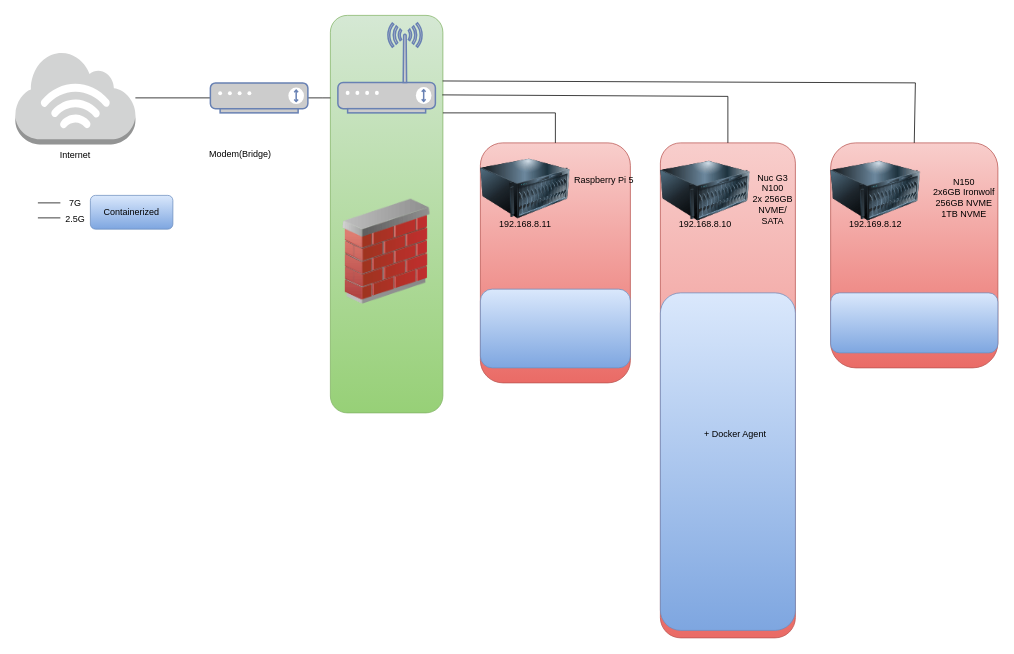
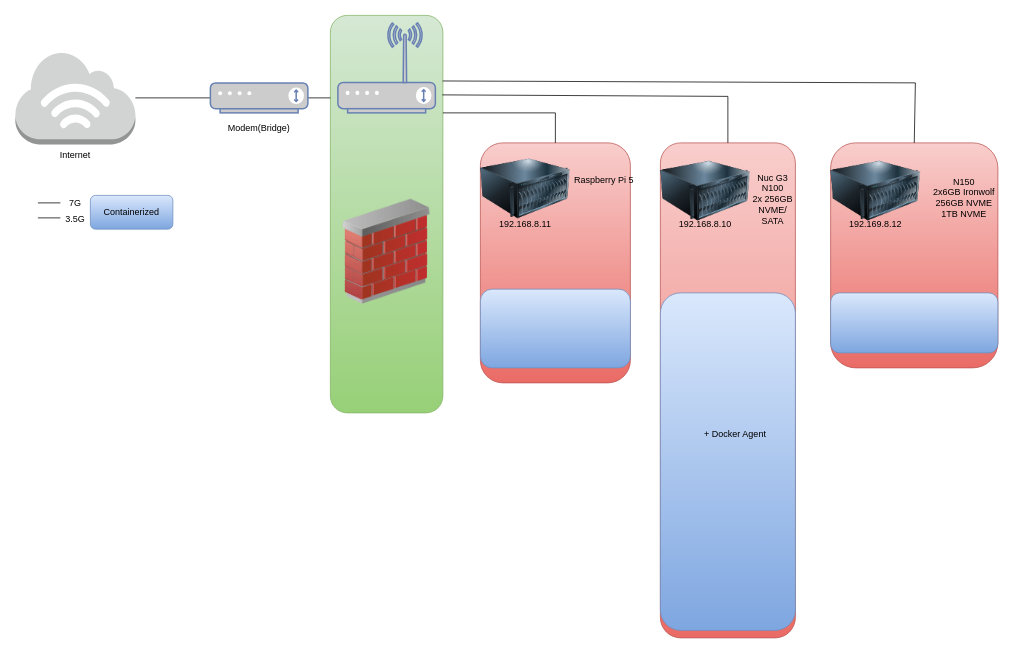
(240, 154) -> (259, 128)
(75, 219) -> (75, 219)
